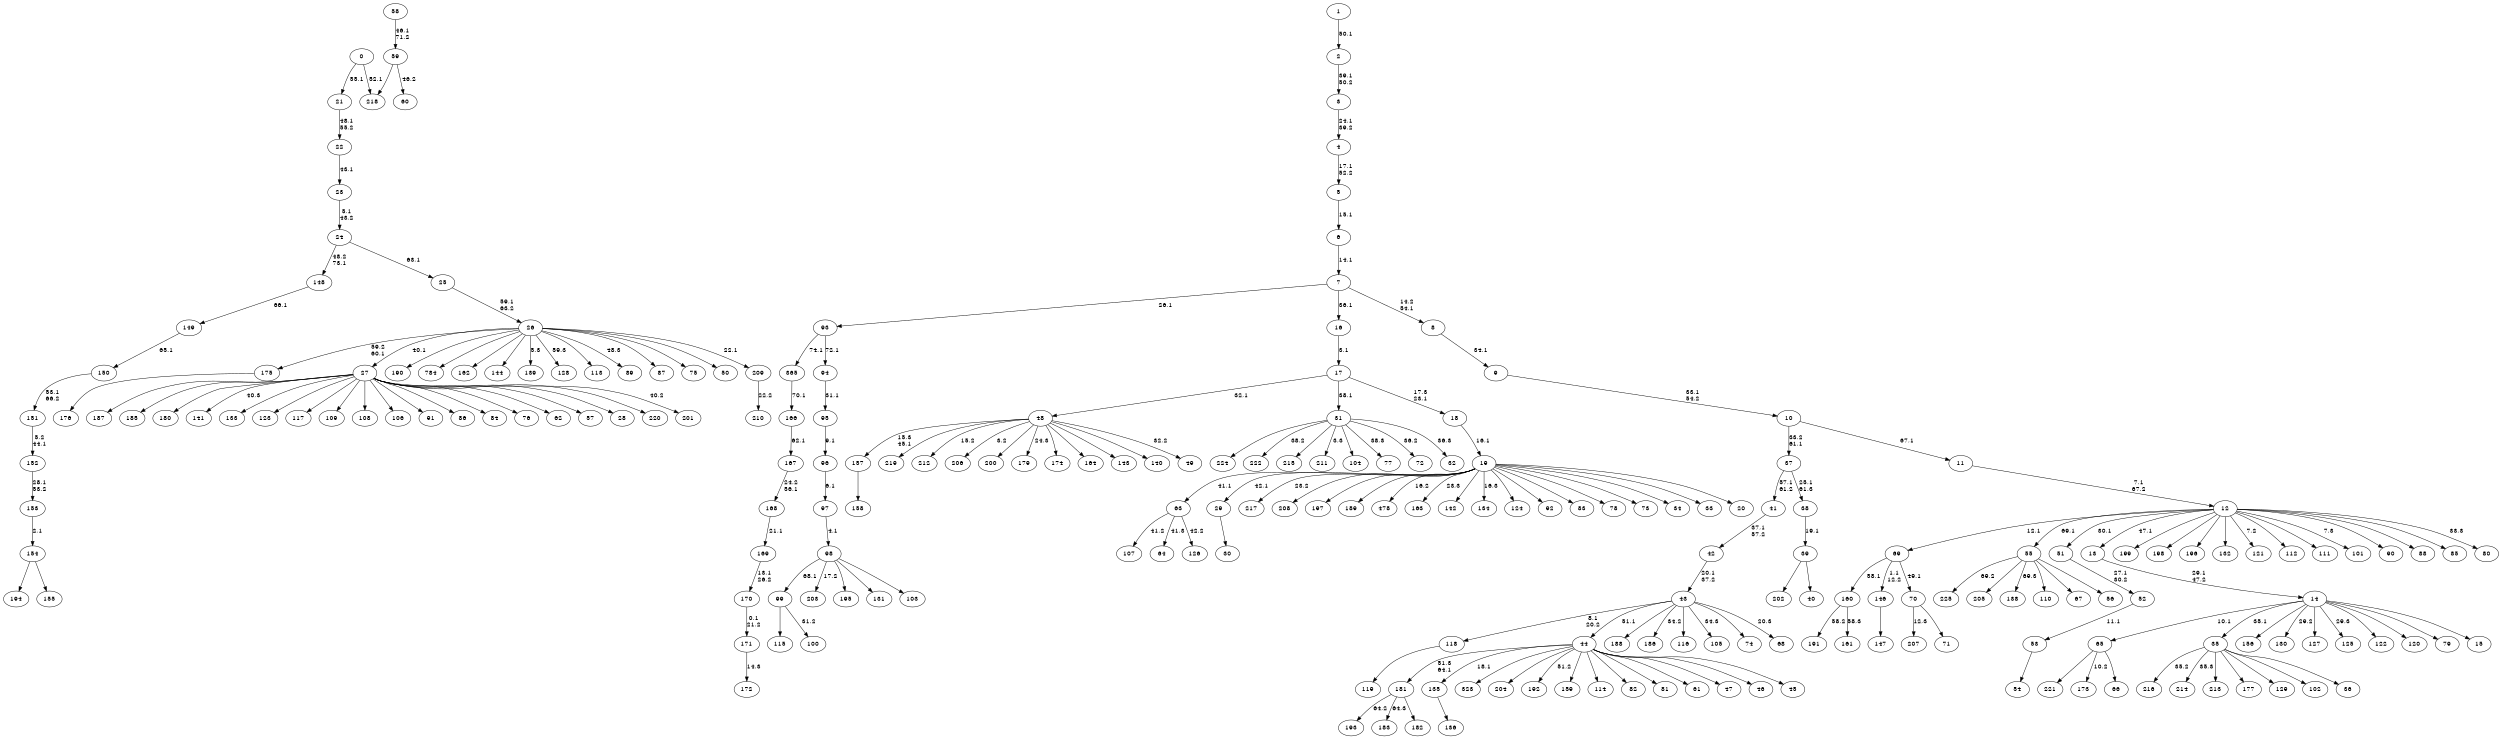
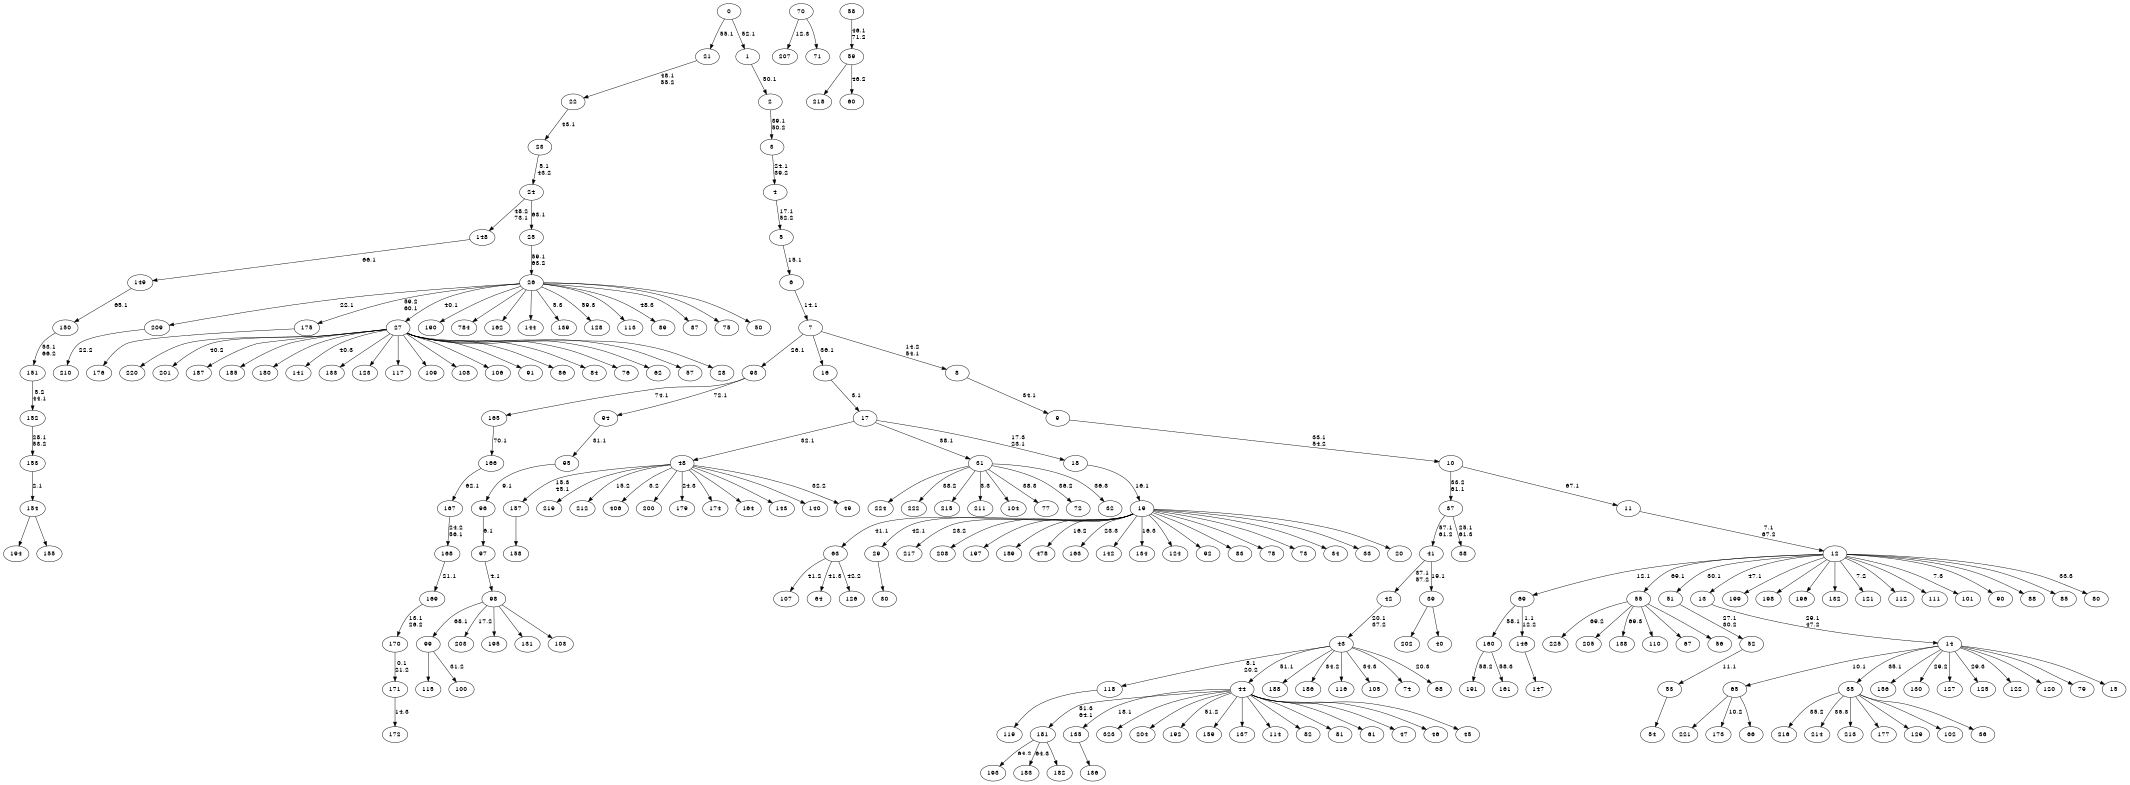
(367, 77) -> (738, 32)
(792, 373) -> (494, 418)
(958, 463) -> (616, 509)
(1805, 529) -> (1431, 574)
(1904, 574) -> none
none -> (1242, 735)
